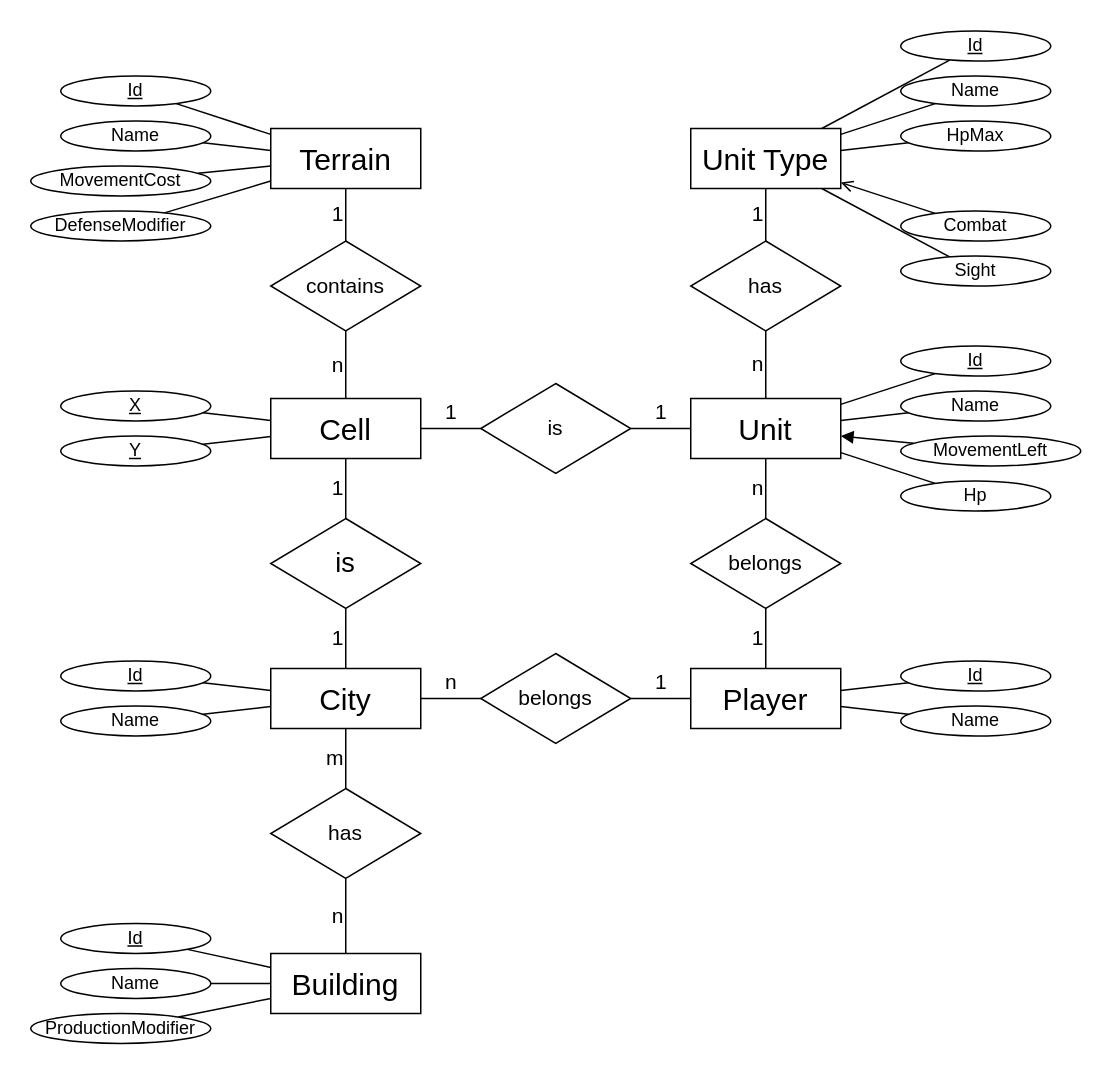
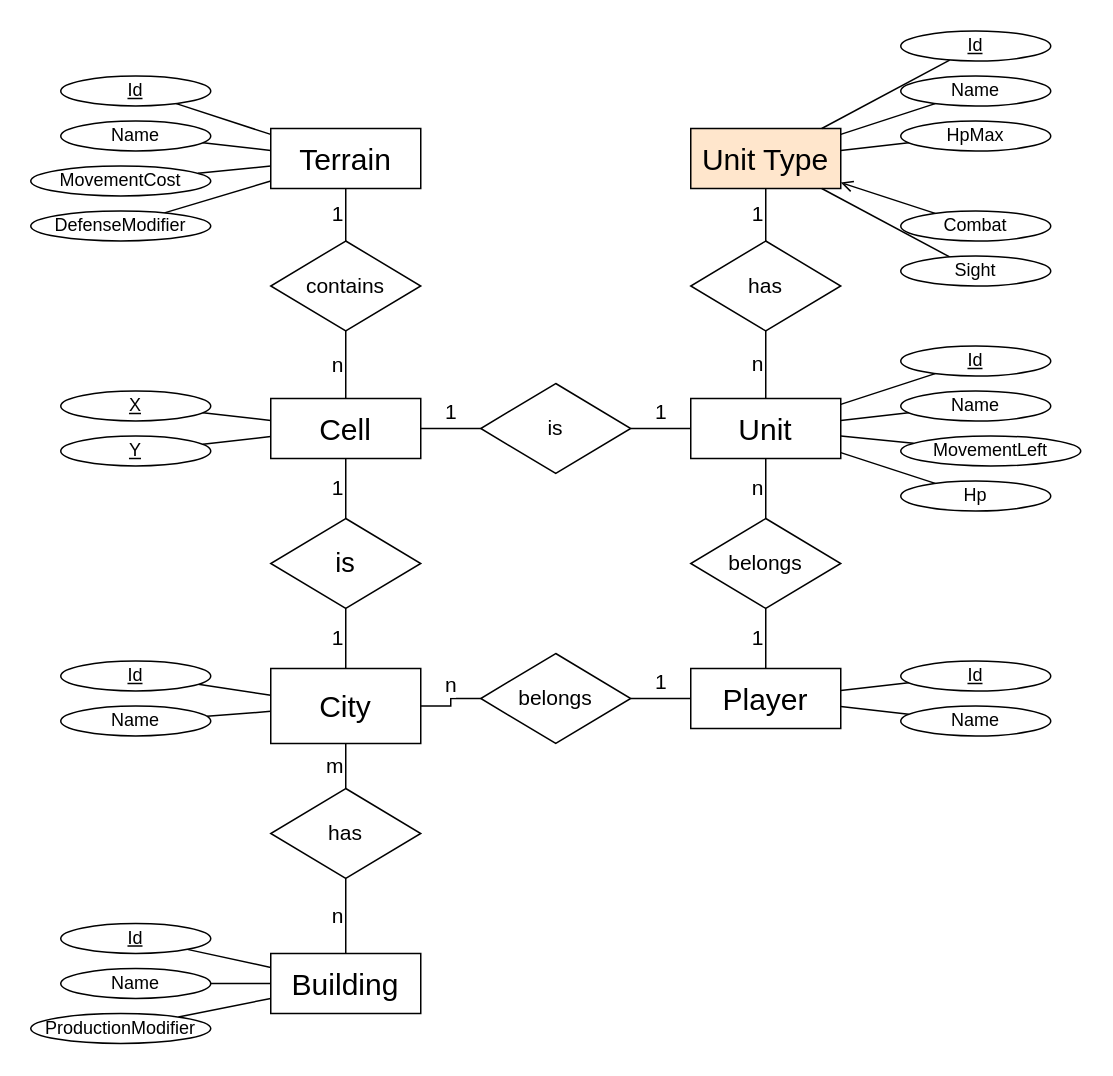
(766, 158) -> (766, 158)
(854, 437) -> (848, 436)
(346, 698) -> (346, 706)
